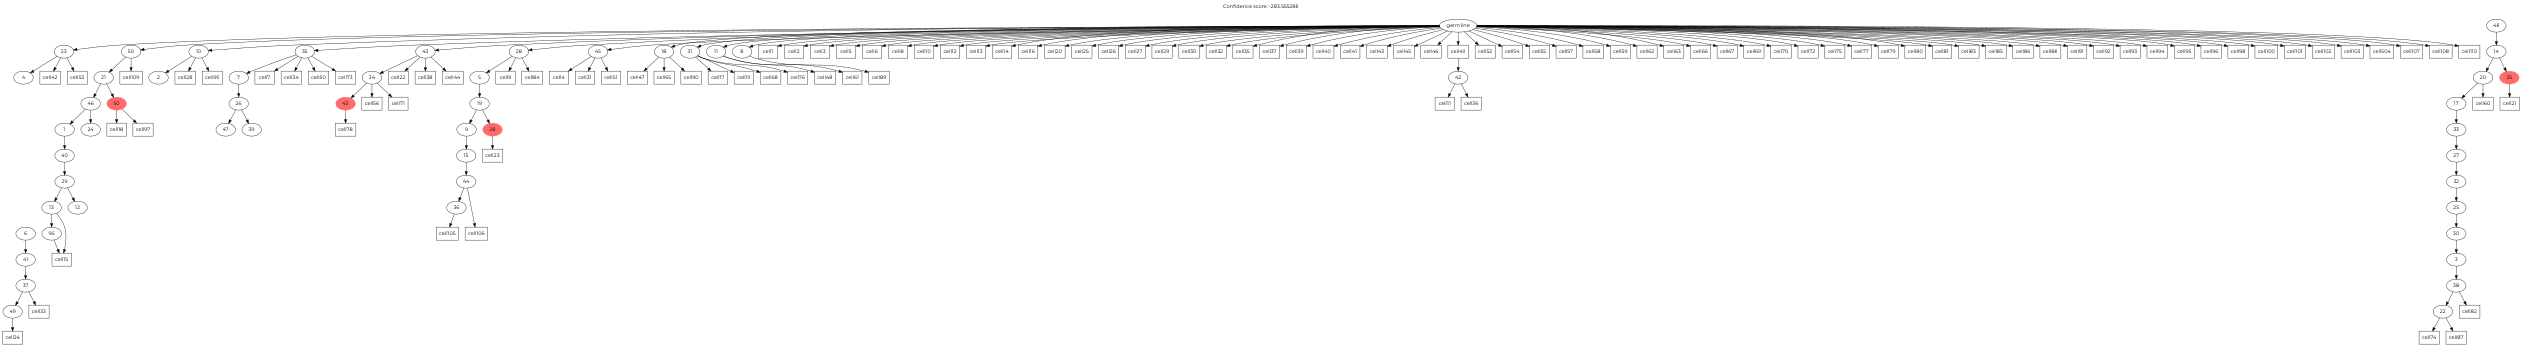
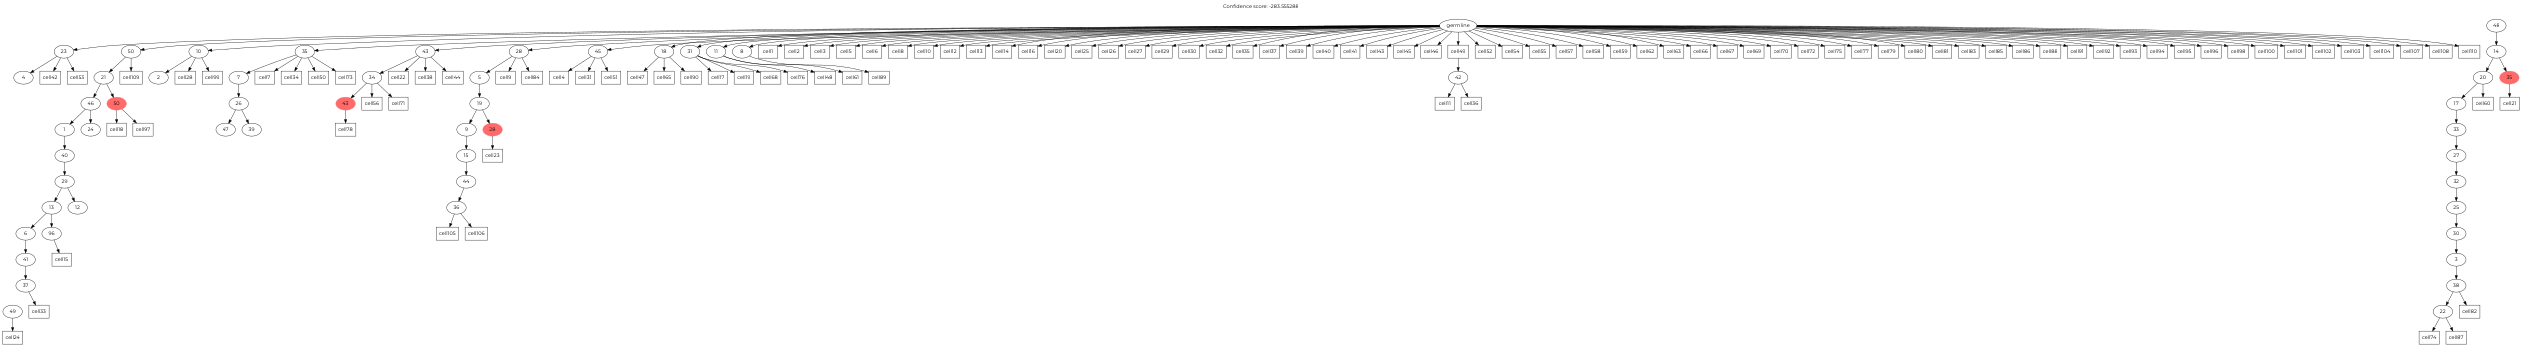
(2382, 52) -> (2382, 52)
(471, 206) -> (465, 219)
(65, 230) -> (40, 219)
(20, 297) -> none
